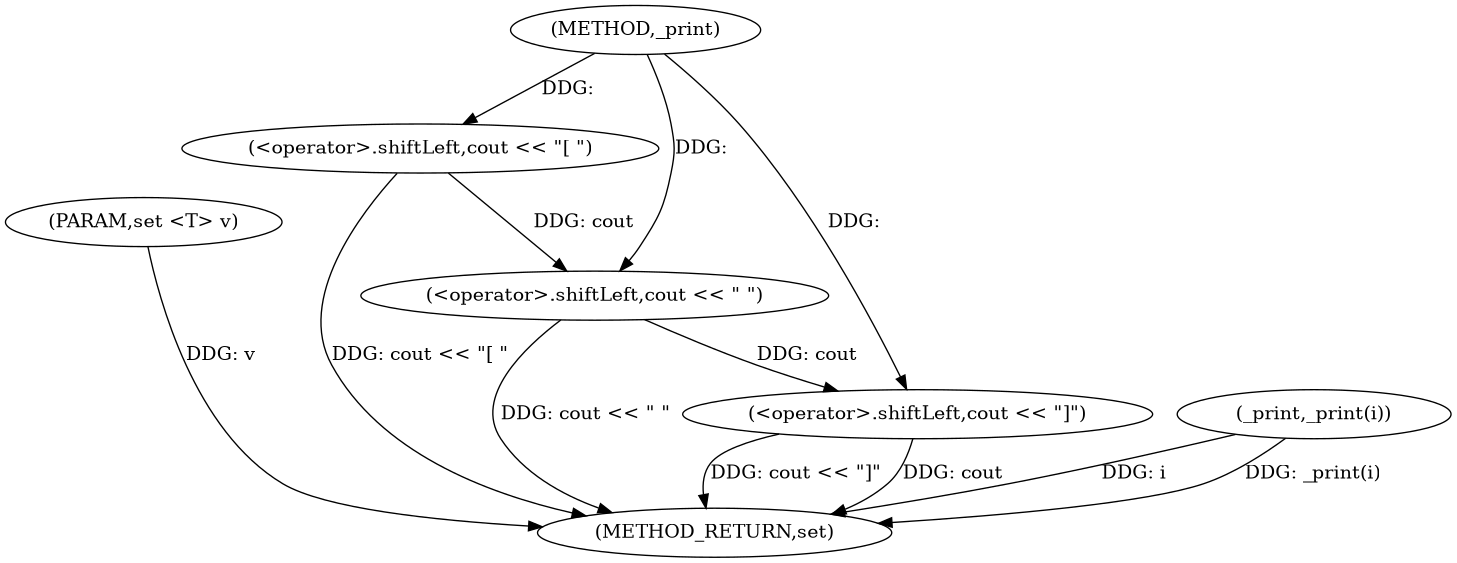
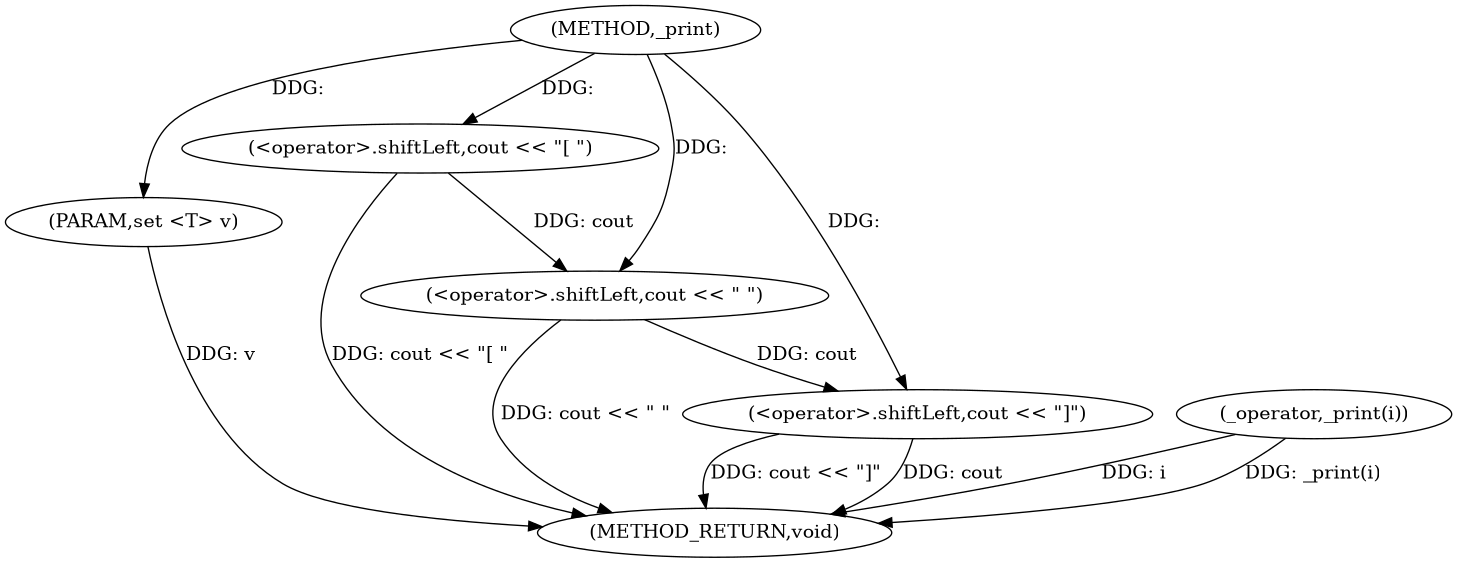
none -> (309, 71)
(1314, 414) -> (1314, 414)
(715, 533) -> (715, 533)
